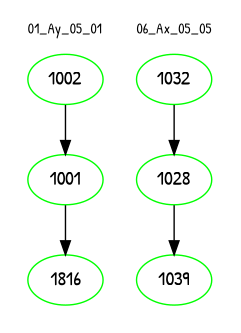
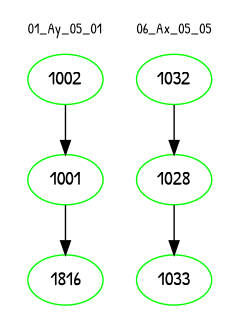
(174, 280) -> (174, 280)
